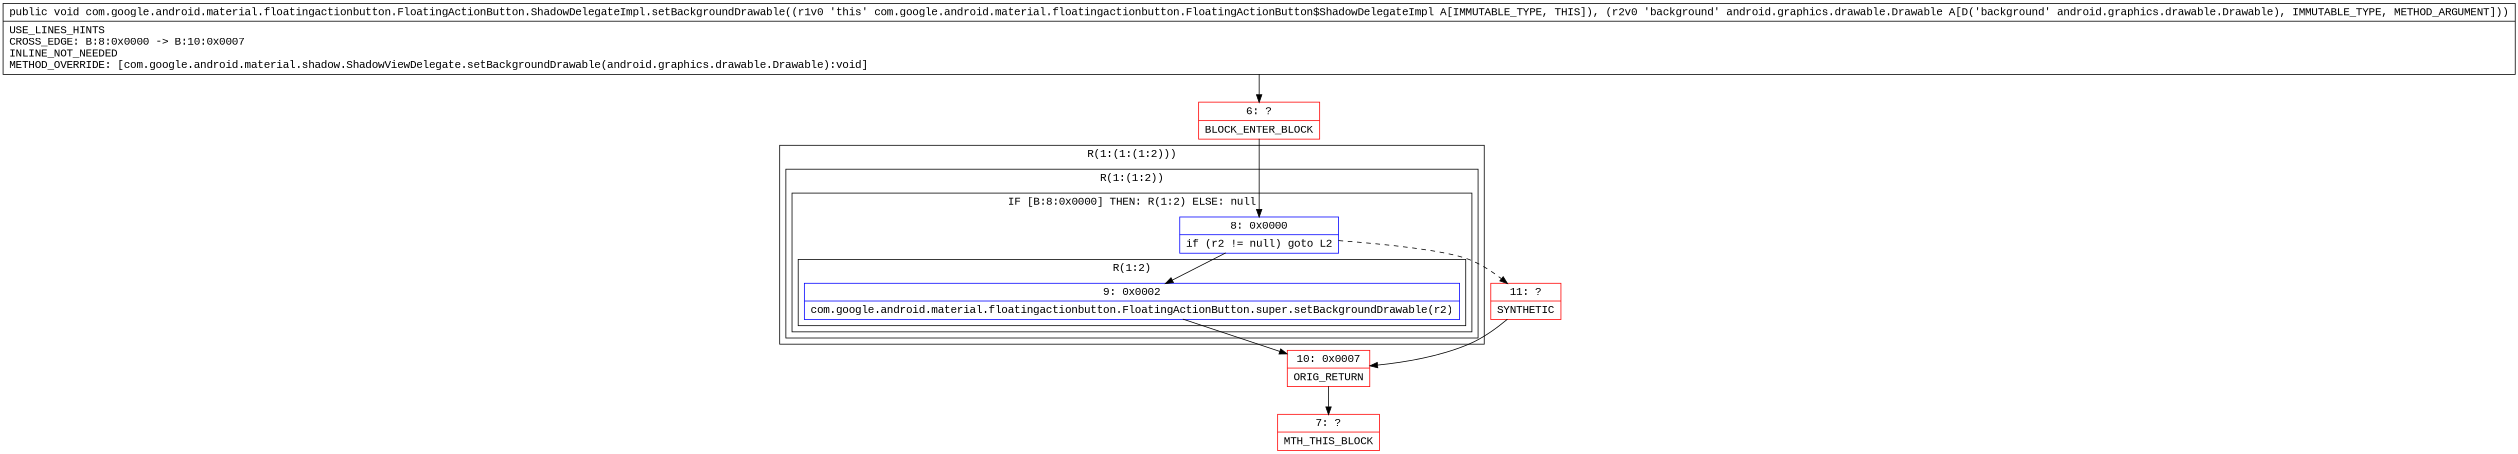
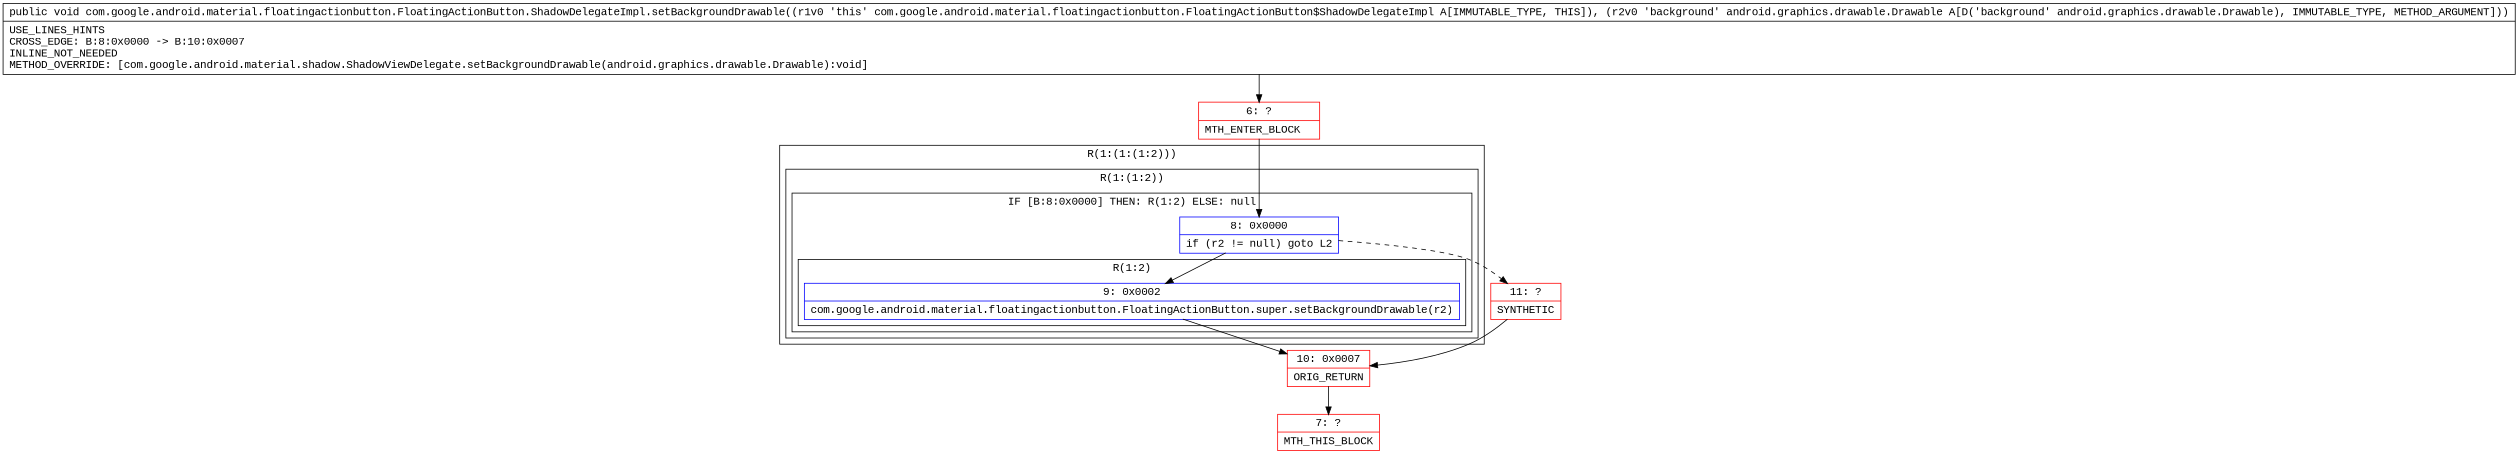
(1259, 130) -> (1253, 130)
